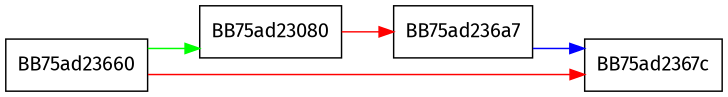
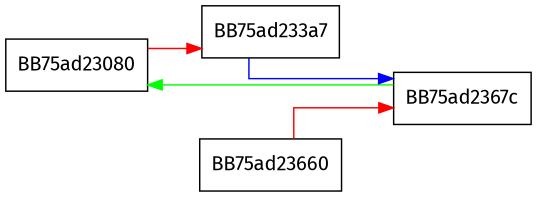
(463, 32) -> (271, 32)
(166, 48) -> (237, 85)
